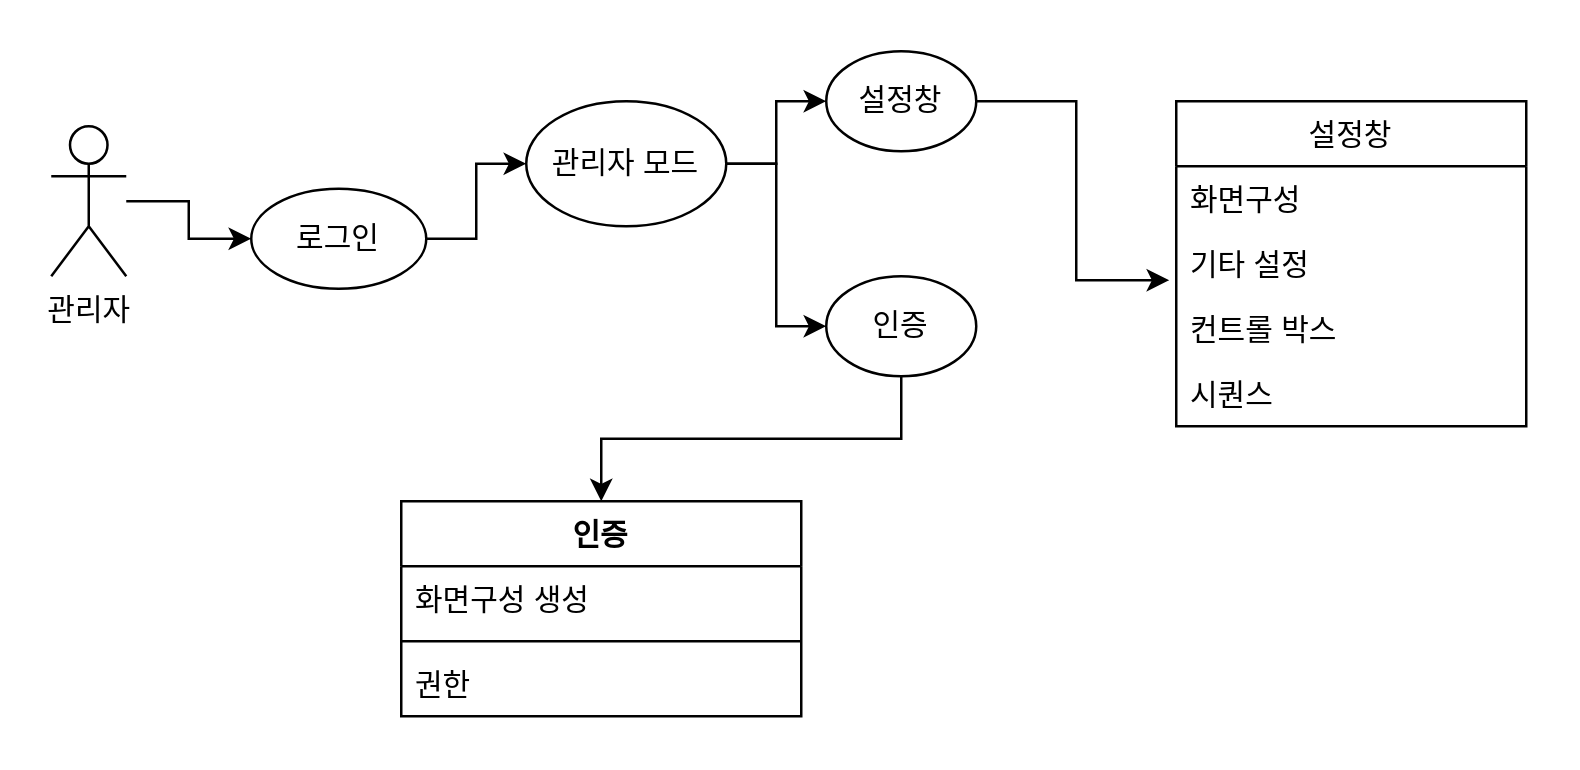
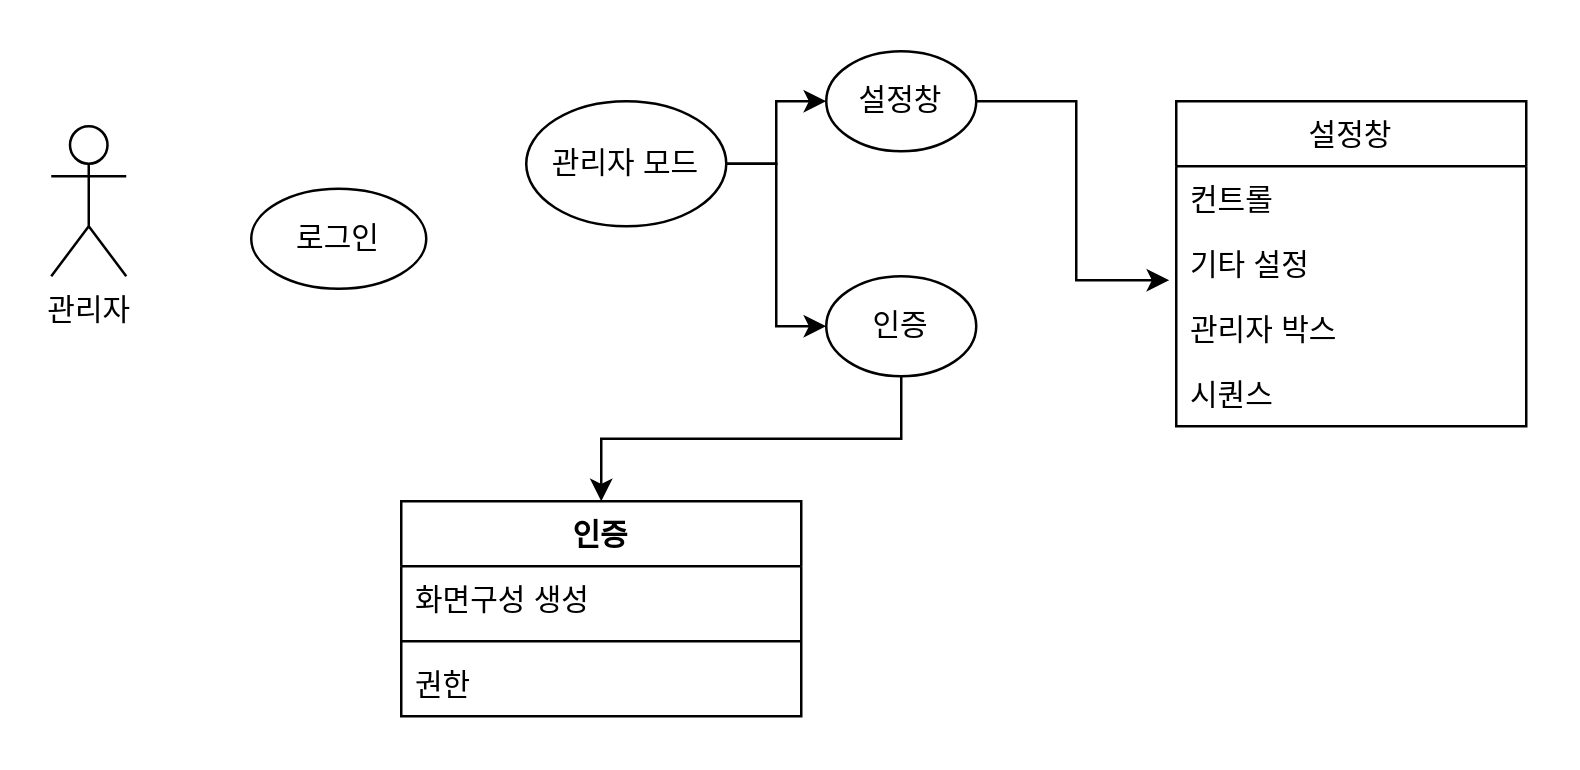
(1250, 200) -> (1235, 200)
(476, 210) -> none
(189, 211) -> none
(1270, 330) -> (1270, 330)
